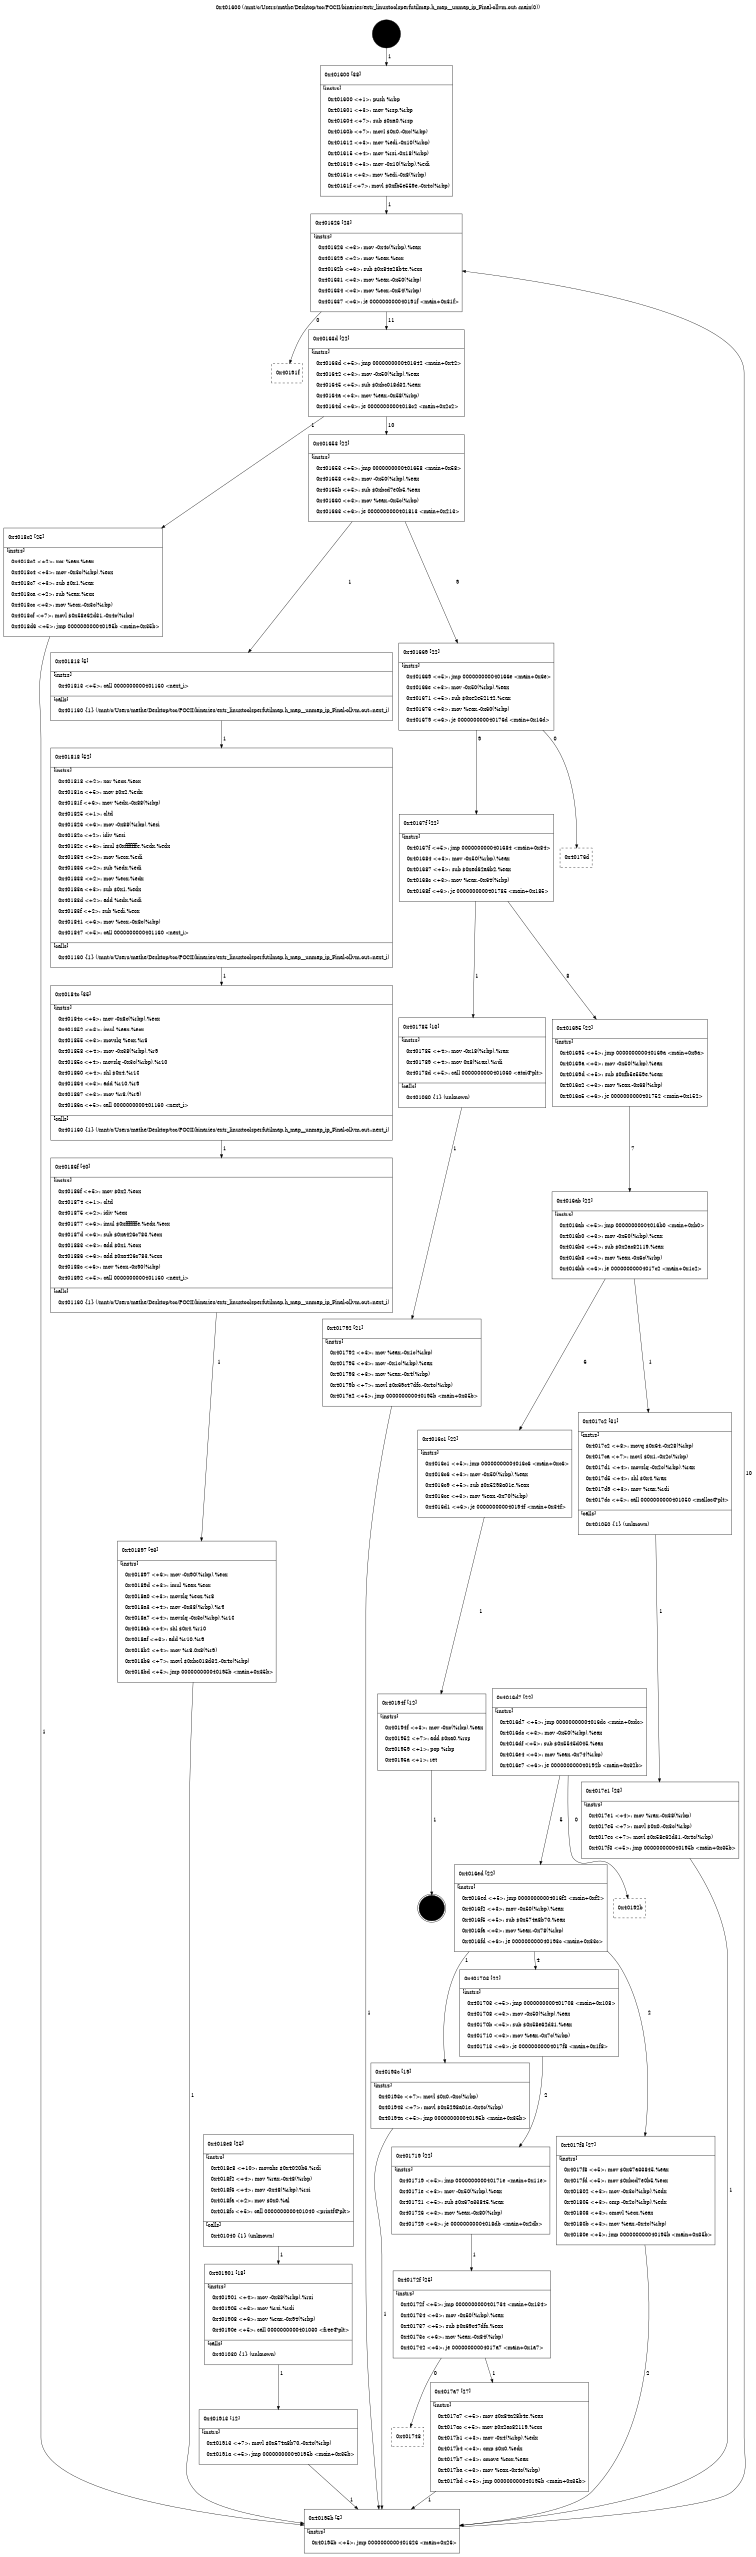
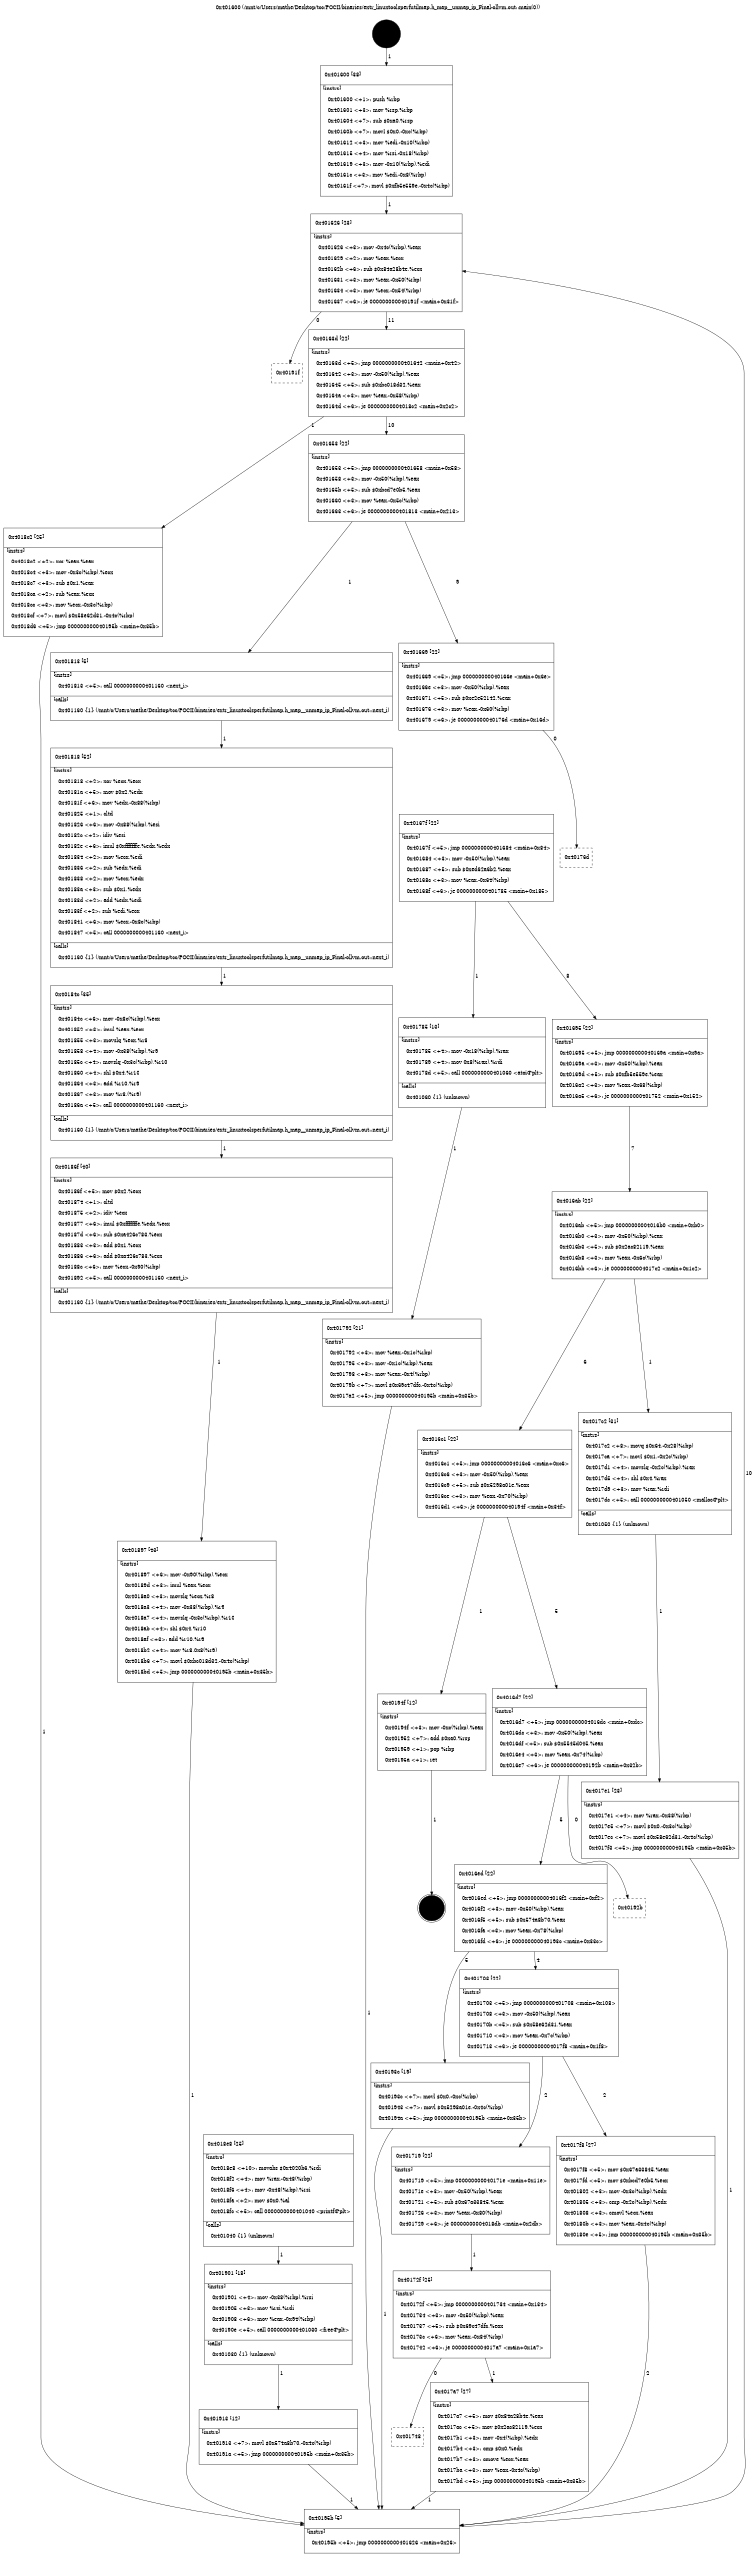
(476, 770) -> none
none -> (532, 1601)
(466, 1961) -> (466, 1961)
(644, 2037) -> (584, 2095)
